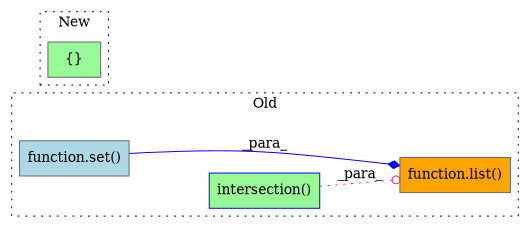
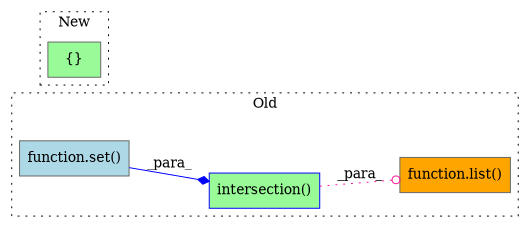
(259, 152) -> (163, 173)
